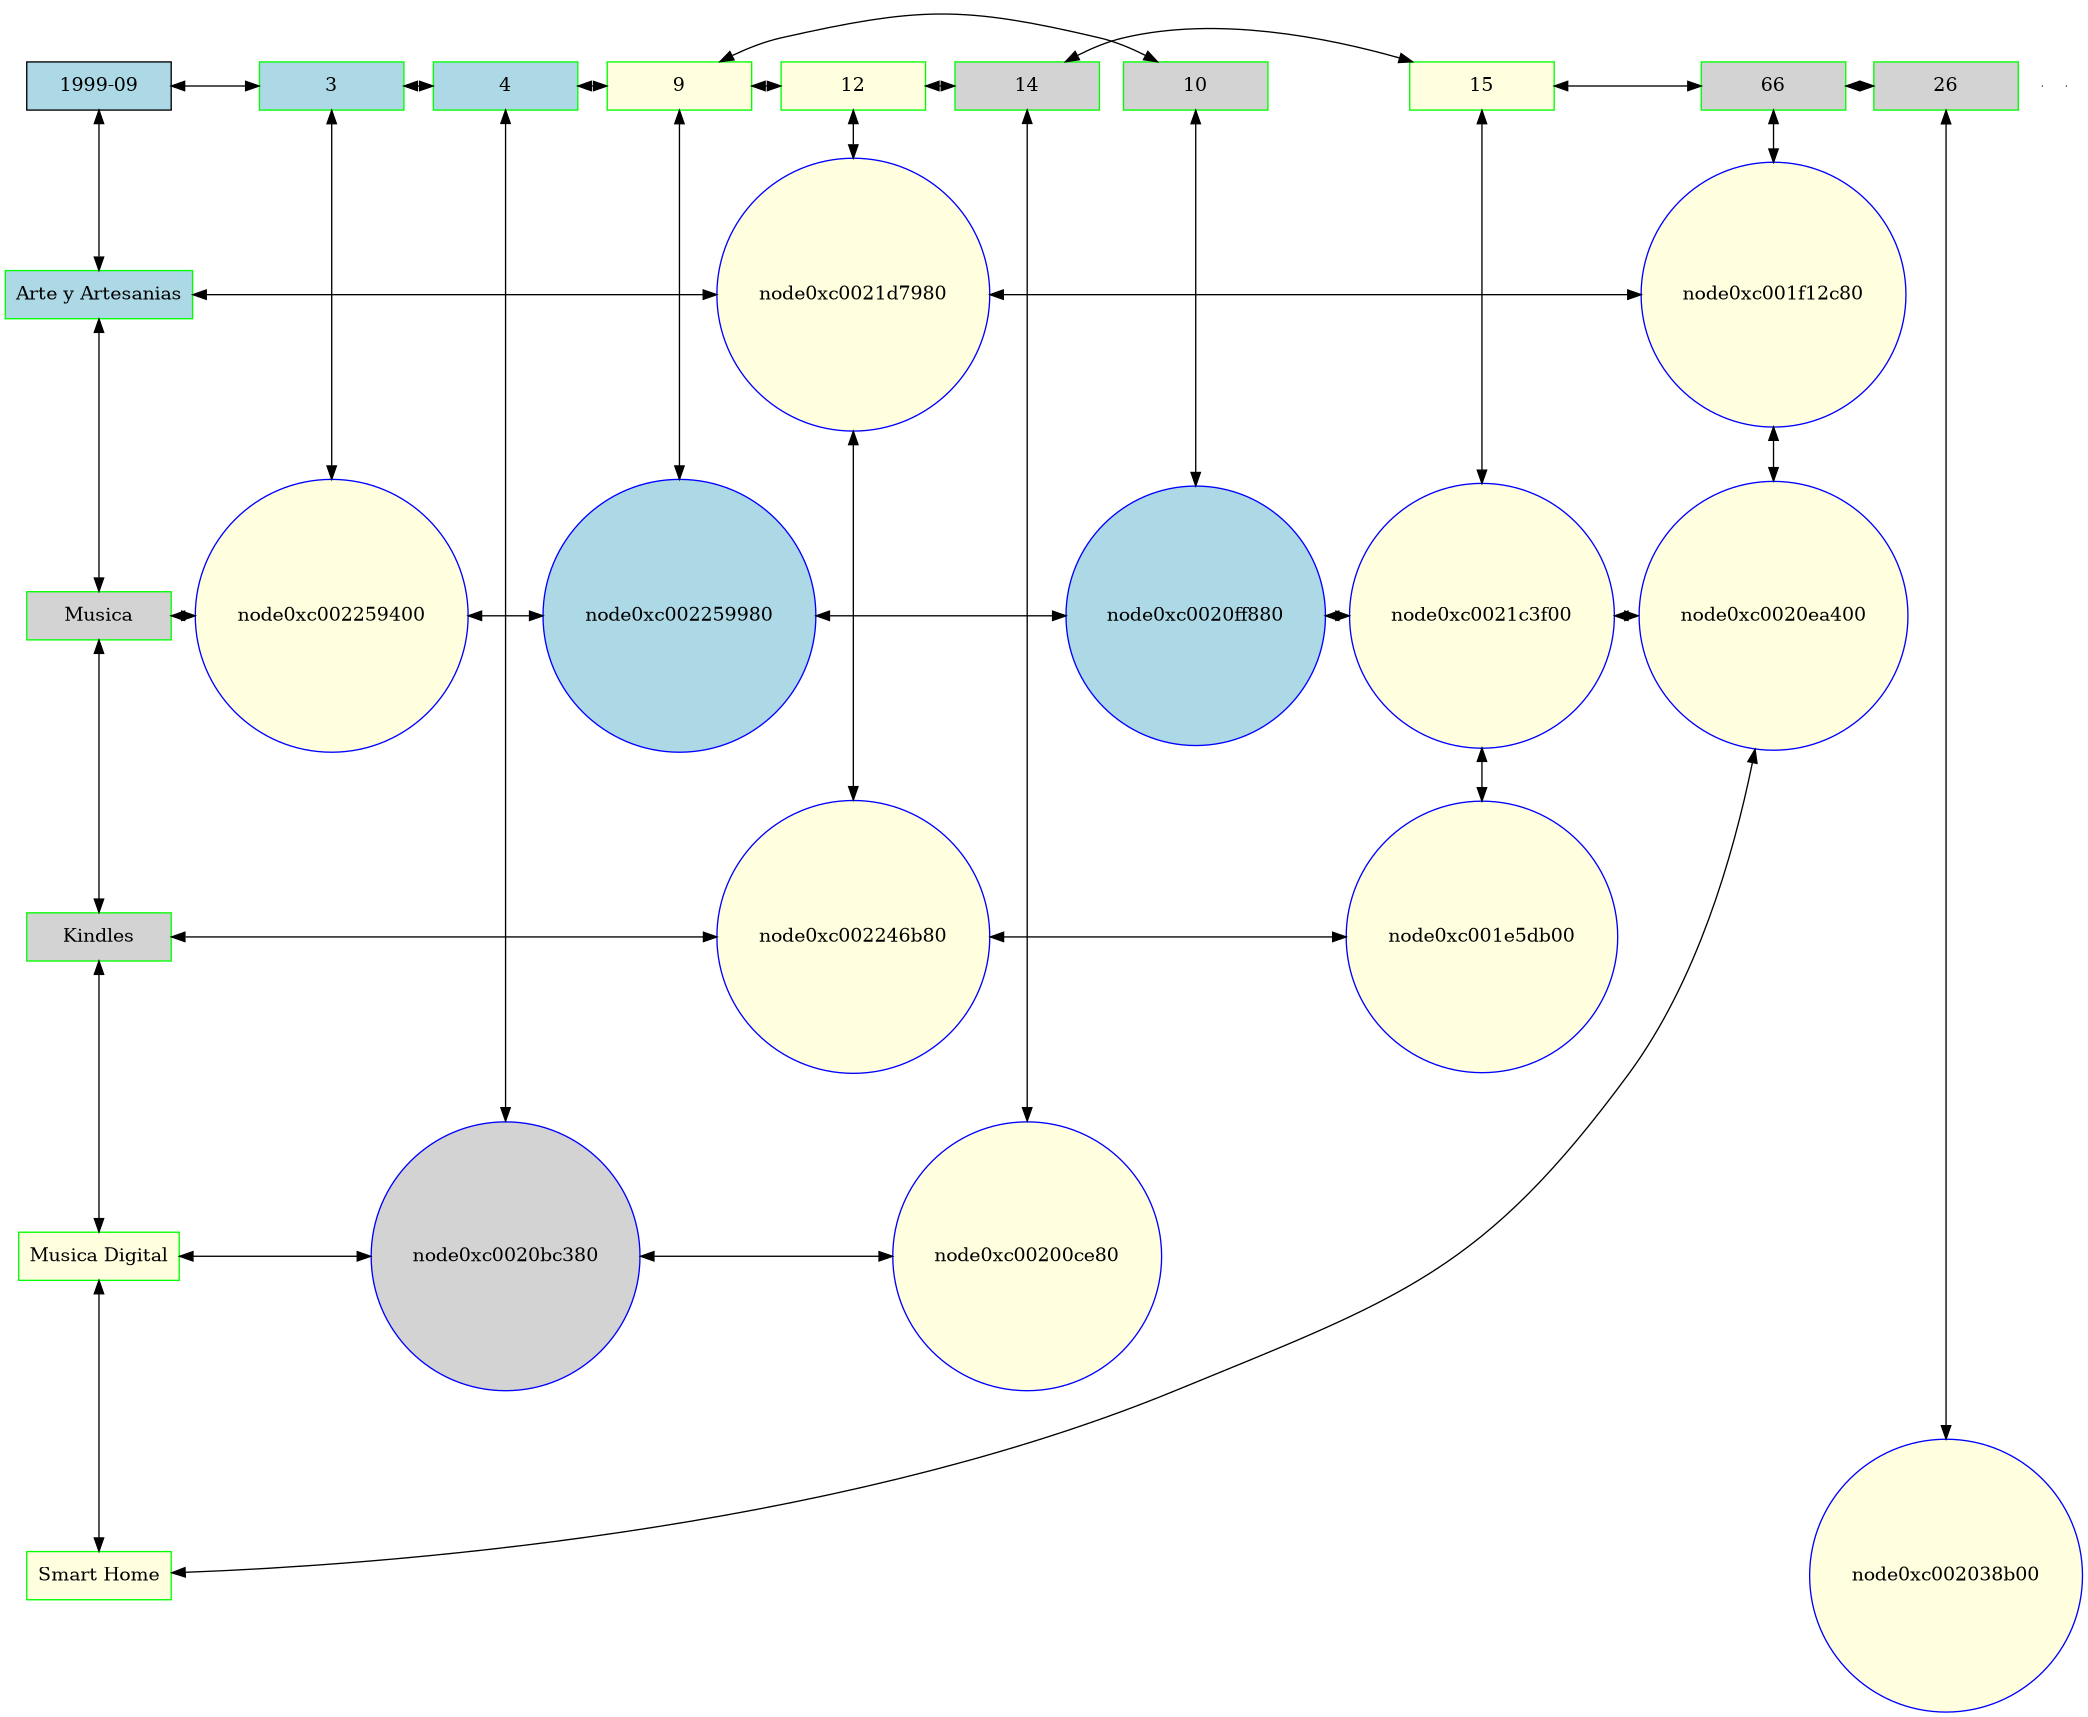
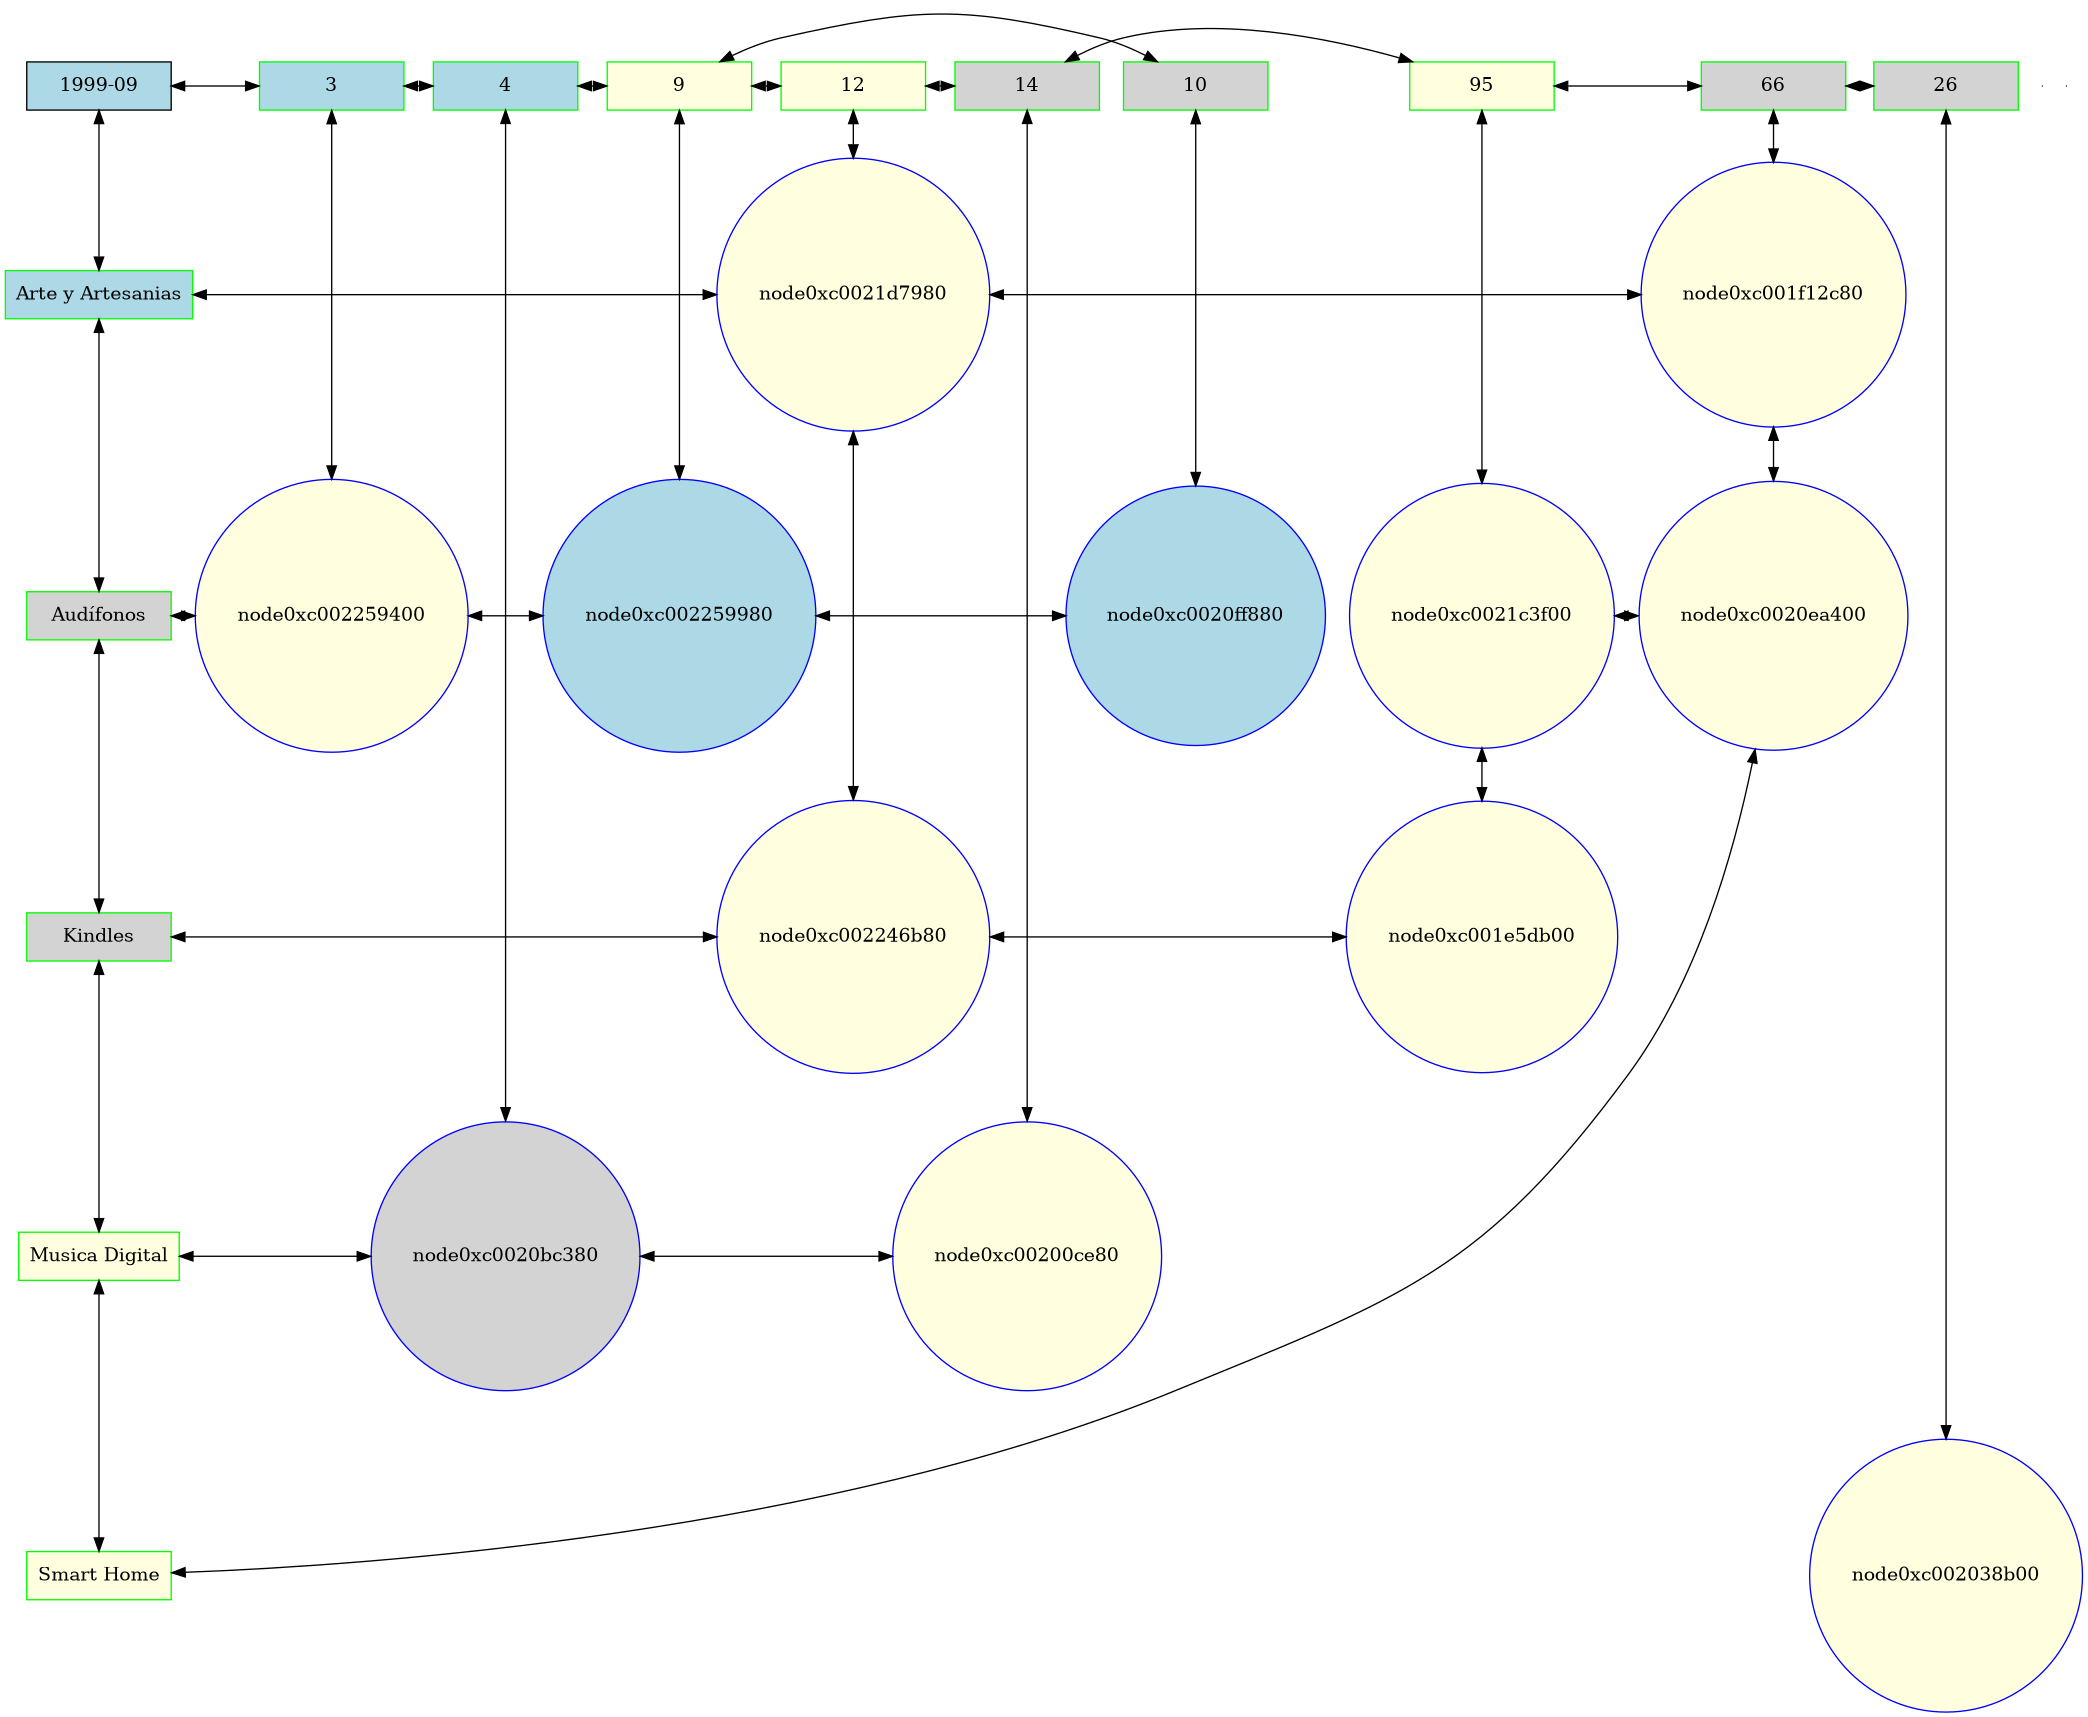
(1482, 86) -> (1482, 86)
(99, 616) -> (99, 616)
(1339, 616) -> none
